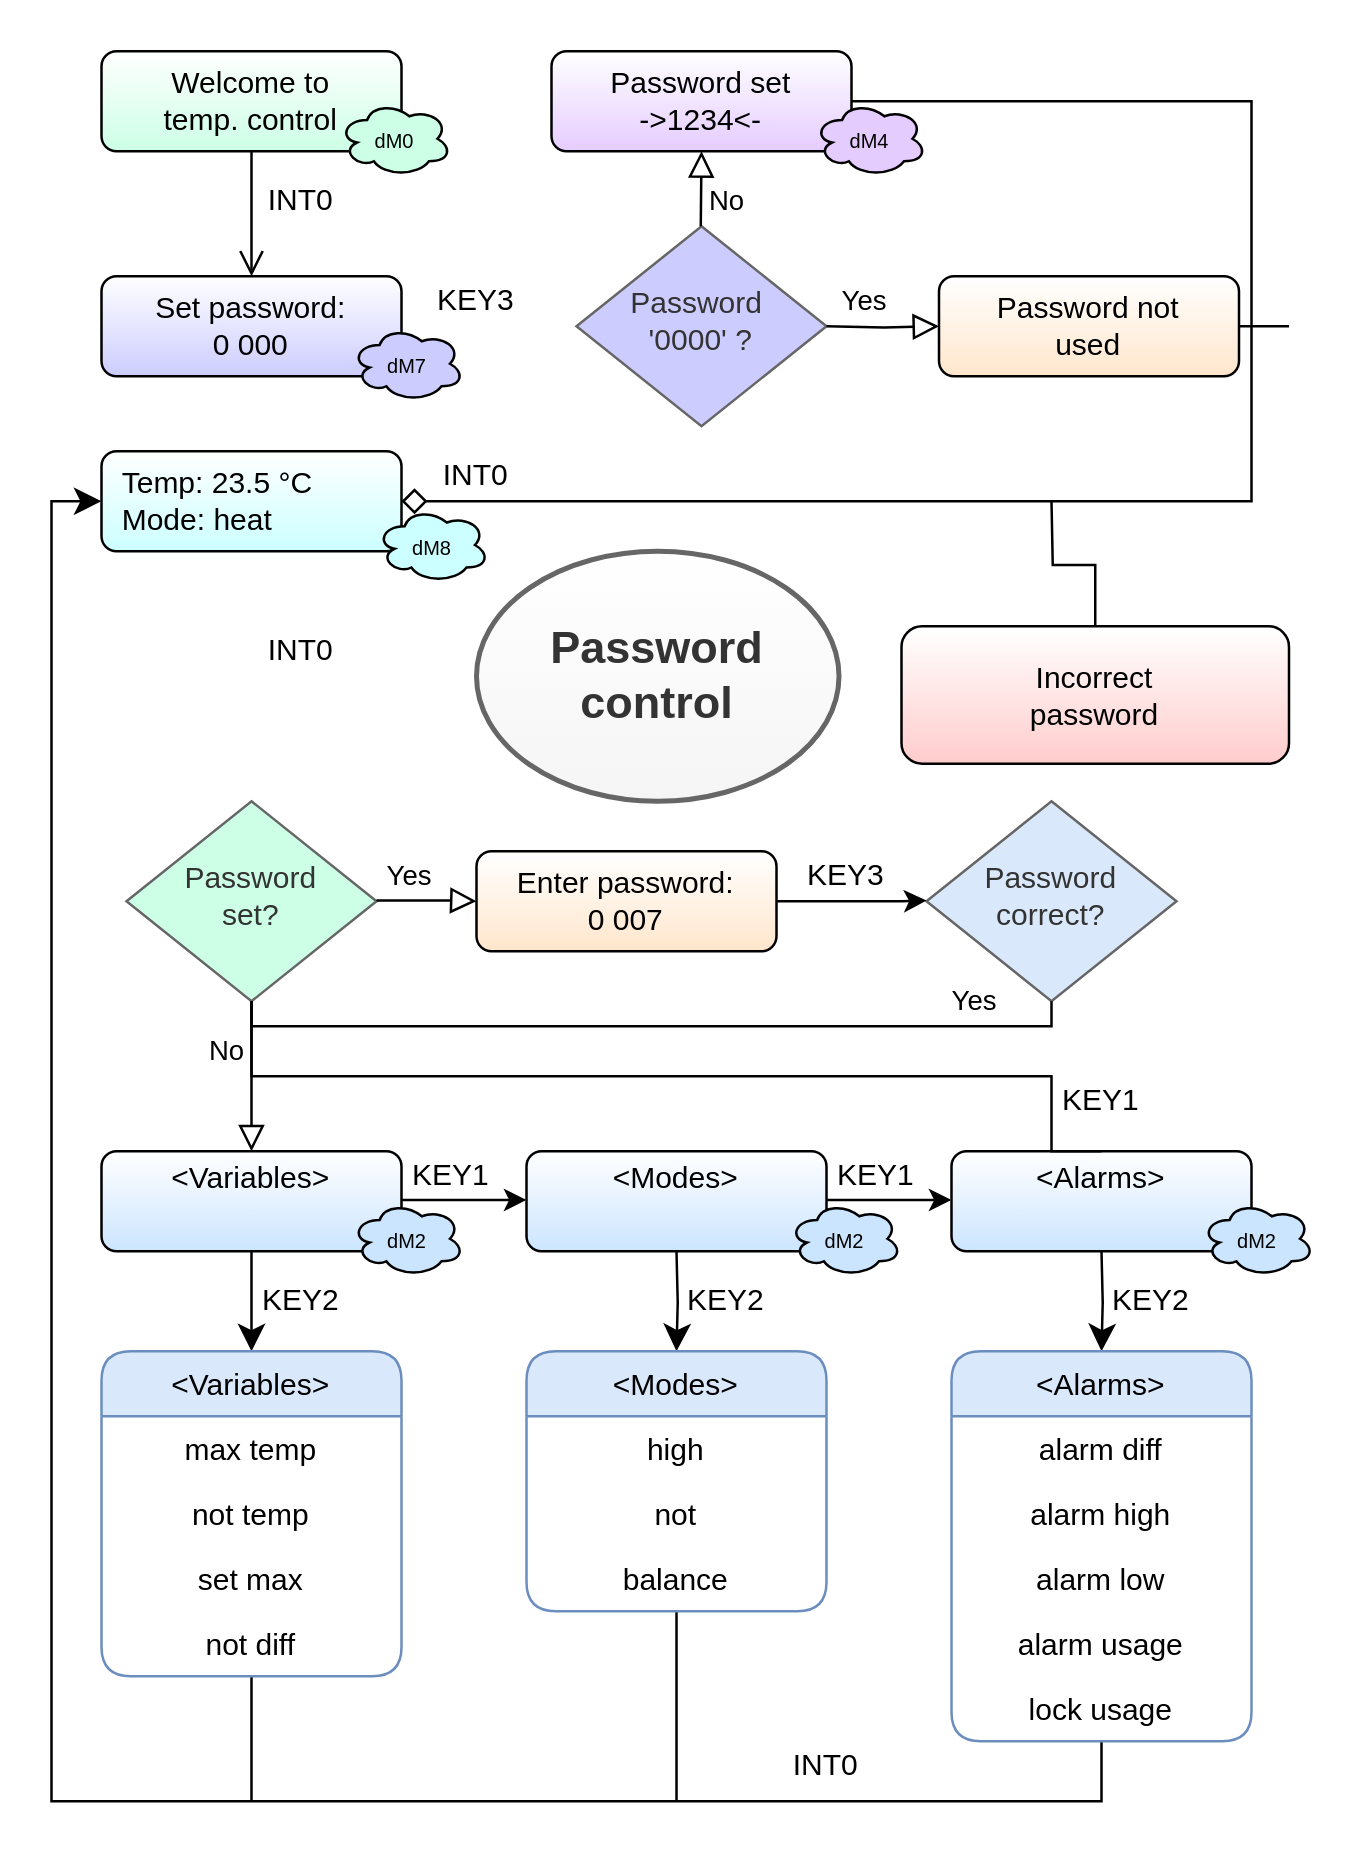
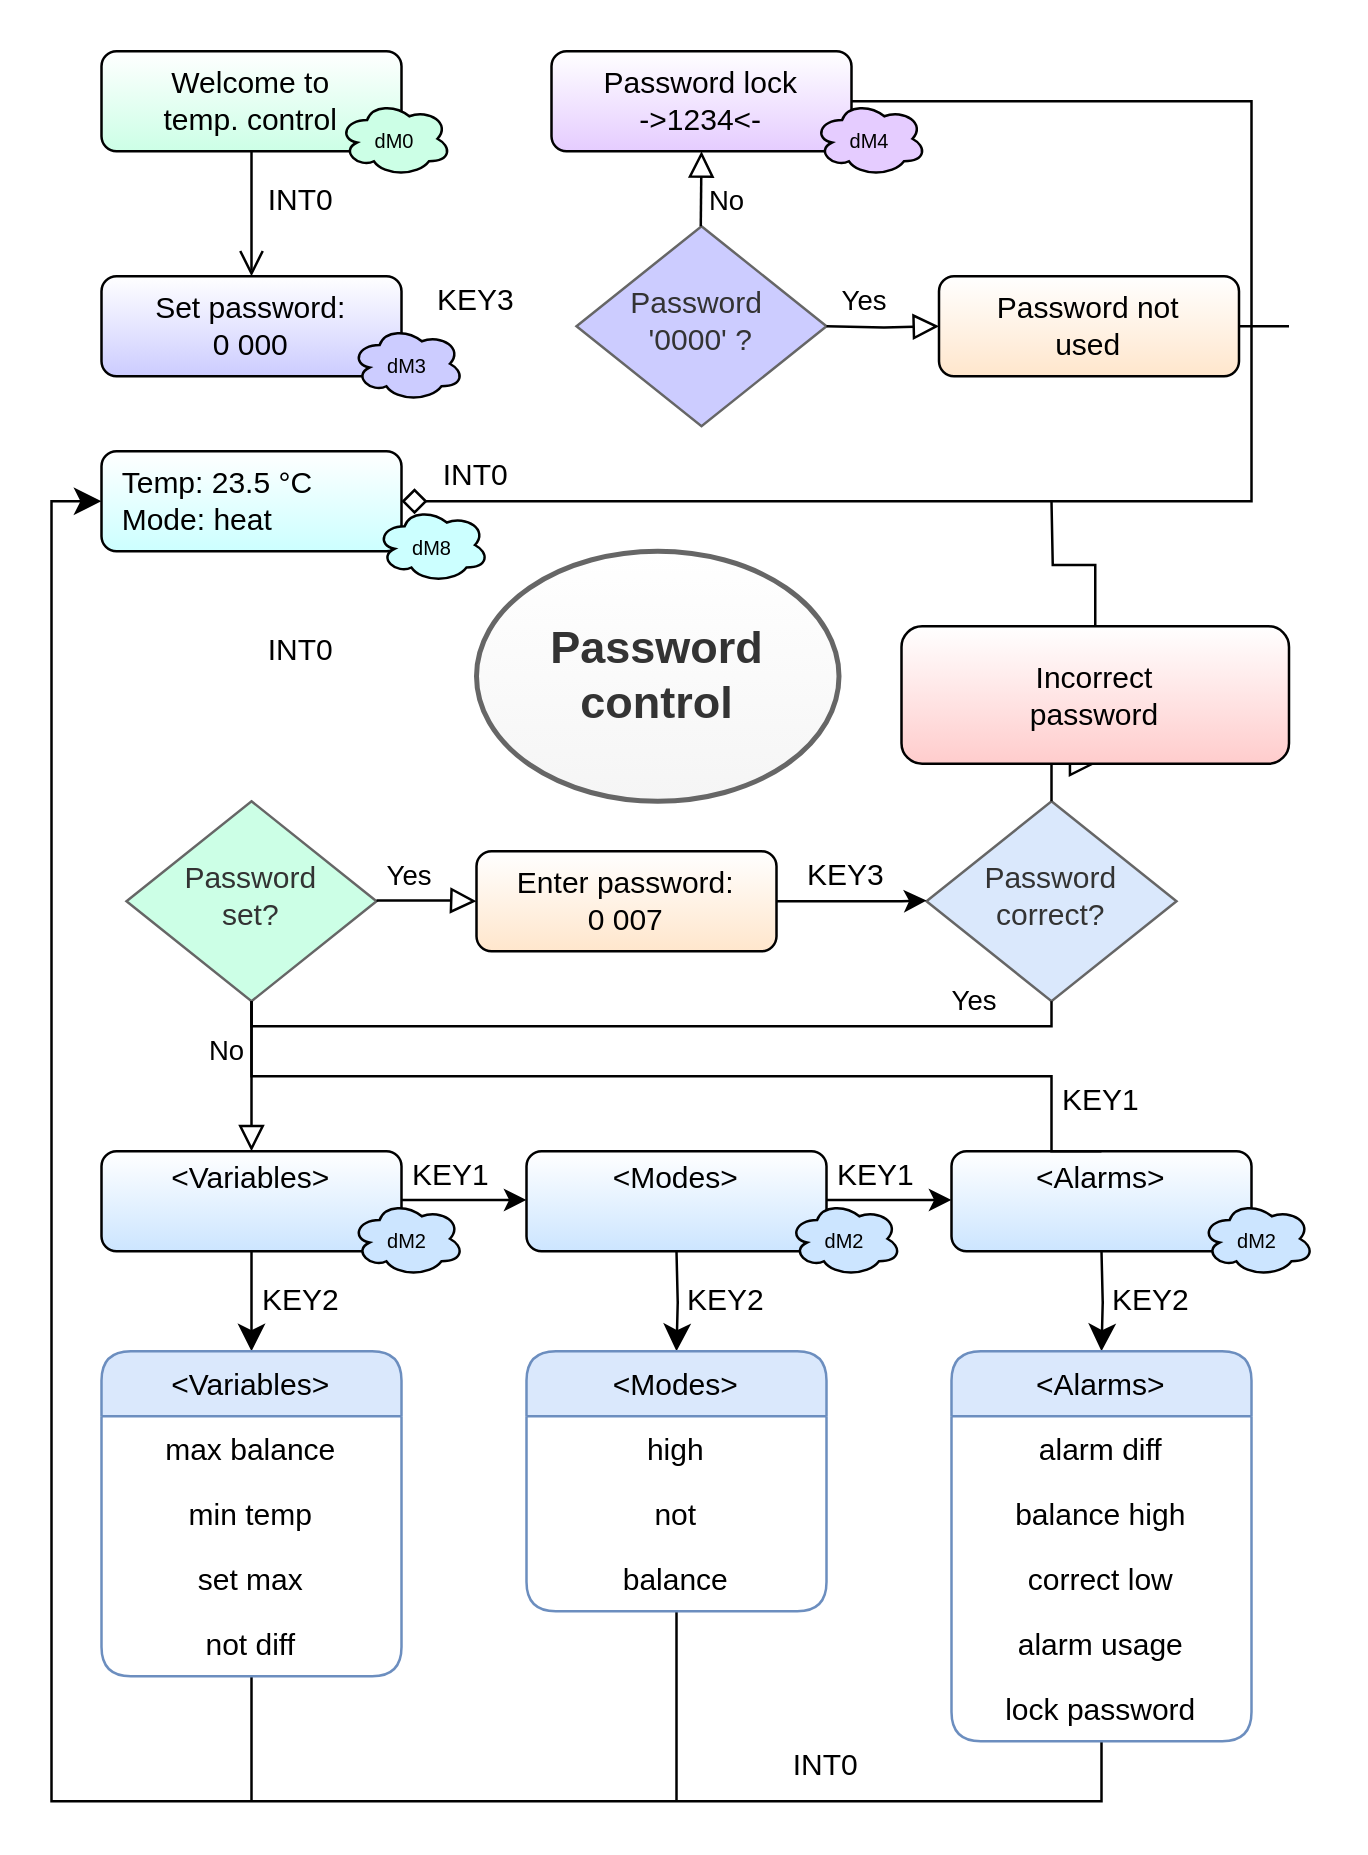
(701, 101) -> (701, 101)
(408, 364) -> (408, 364)
none -> (1051, 782)
(250, 1450) -> (250, 1450)
(250, 1515) -> (250, 1515)
(1100, 1515) -> (1100, 1515)
(1100, 1580) -> (1100, 1580)
(1100, 1710) -> (1100, 1710)
